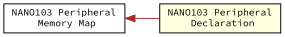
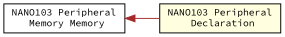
(64, 18) -> (64, 18)
